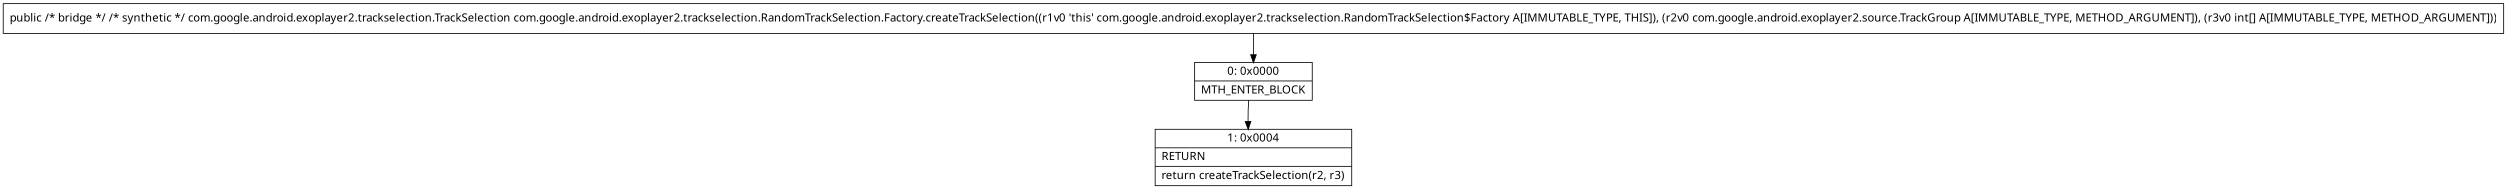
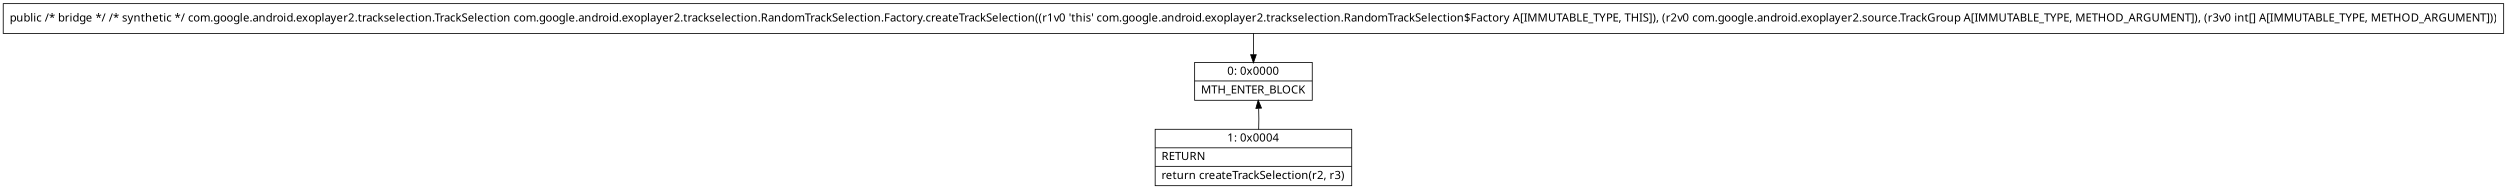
(1248, 111) -> (1259, 119)
